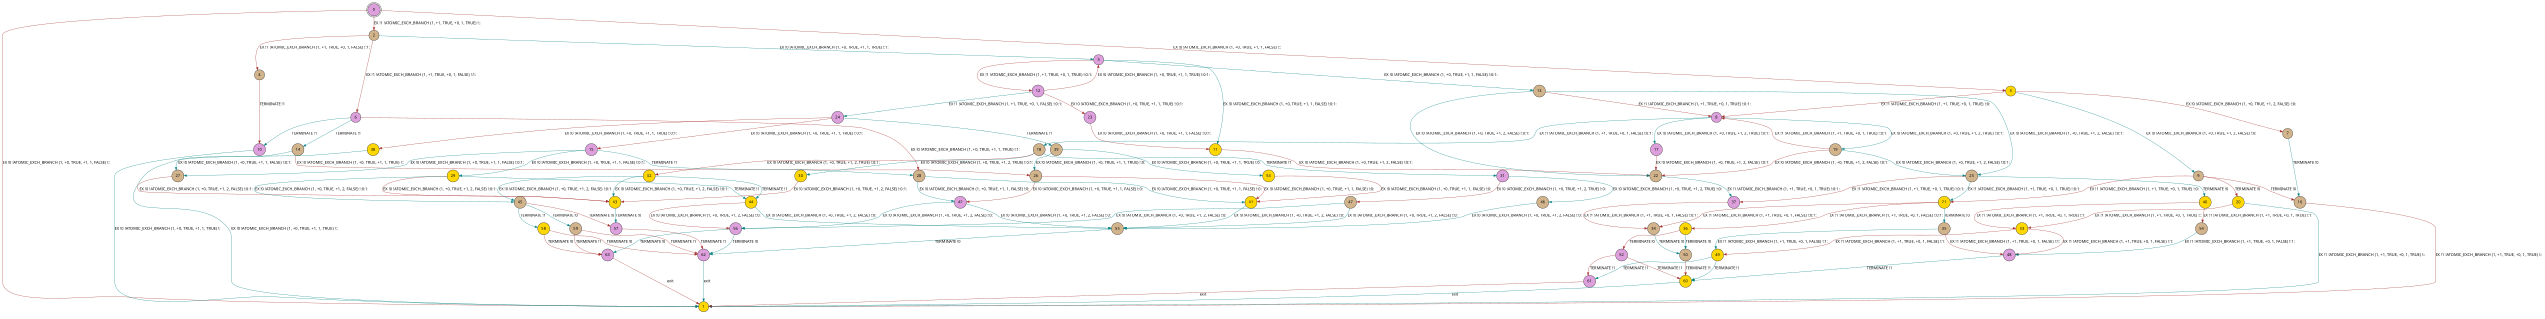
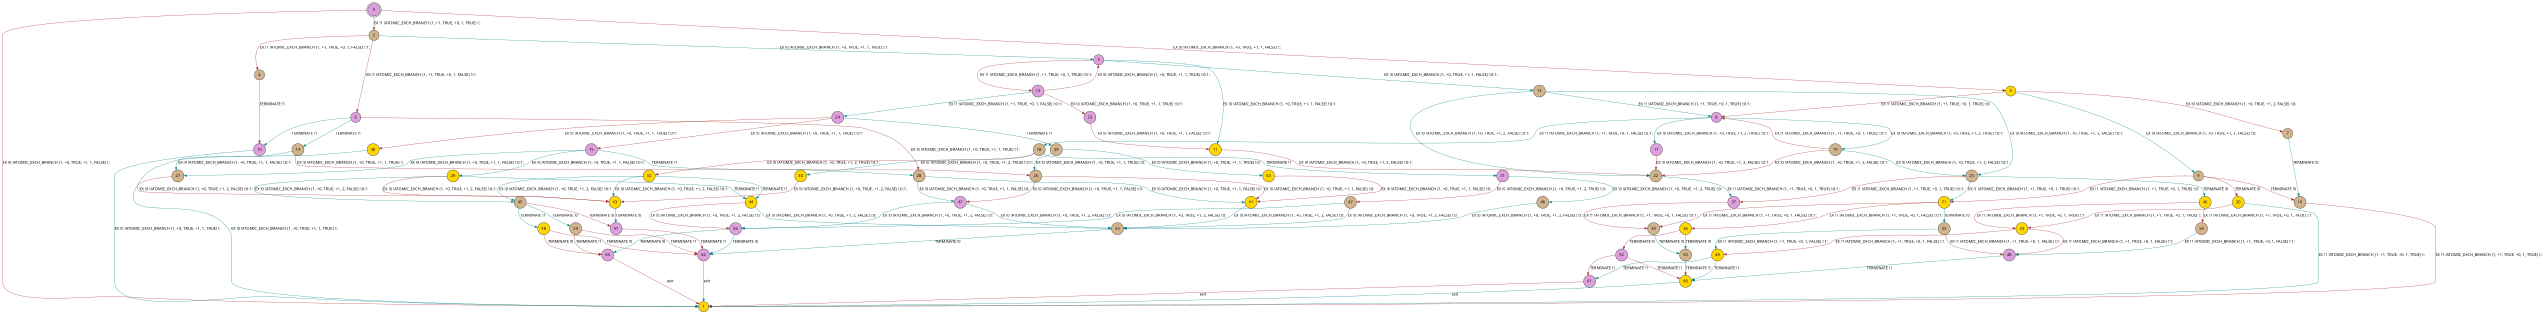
(1627, 104) -> (1627, 104)
